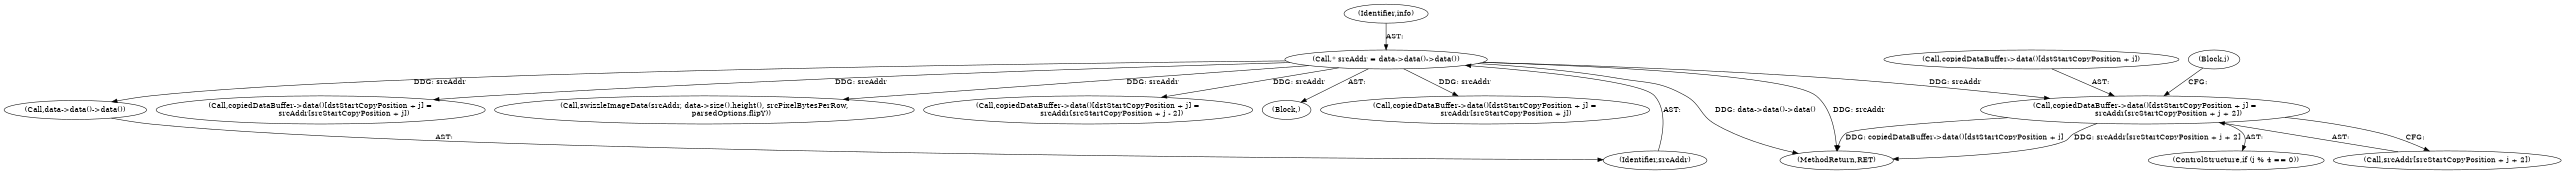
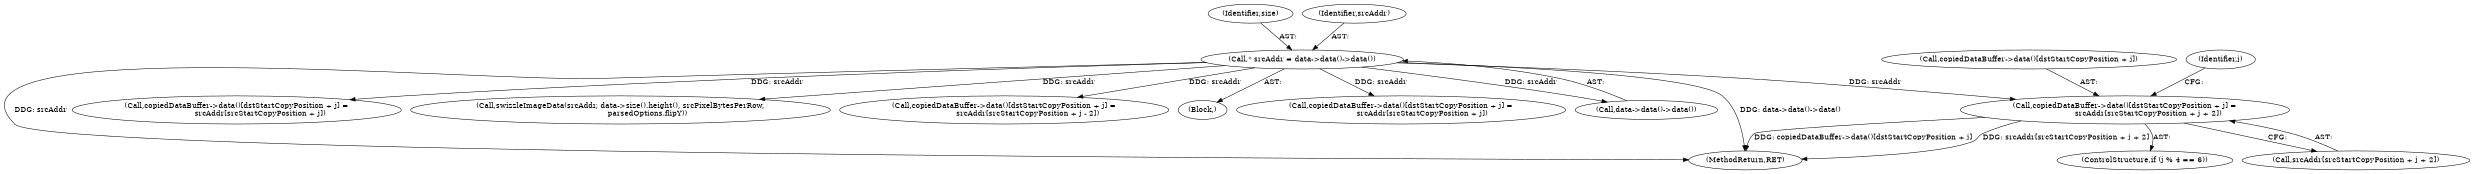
(1386, 14) -> (1251, 14)
(2214, 59) -> (2221, 59)
(854, 152) -> (1519, 71)
(2236, 160) -> (2145, 160)
